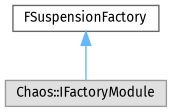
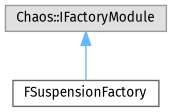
(86, 63) -> (86, 63)
